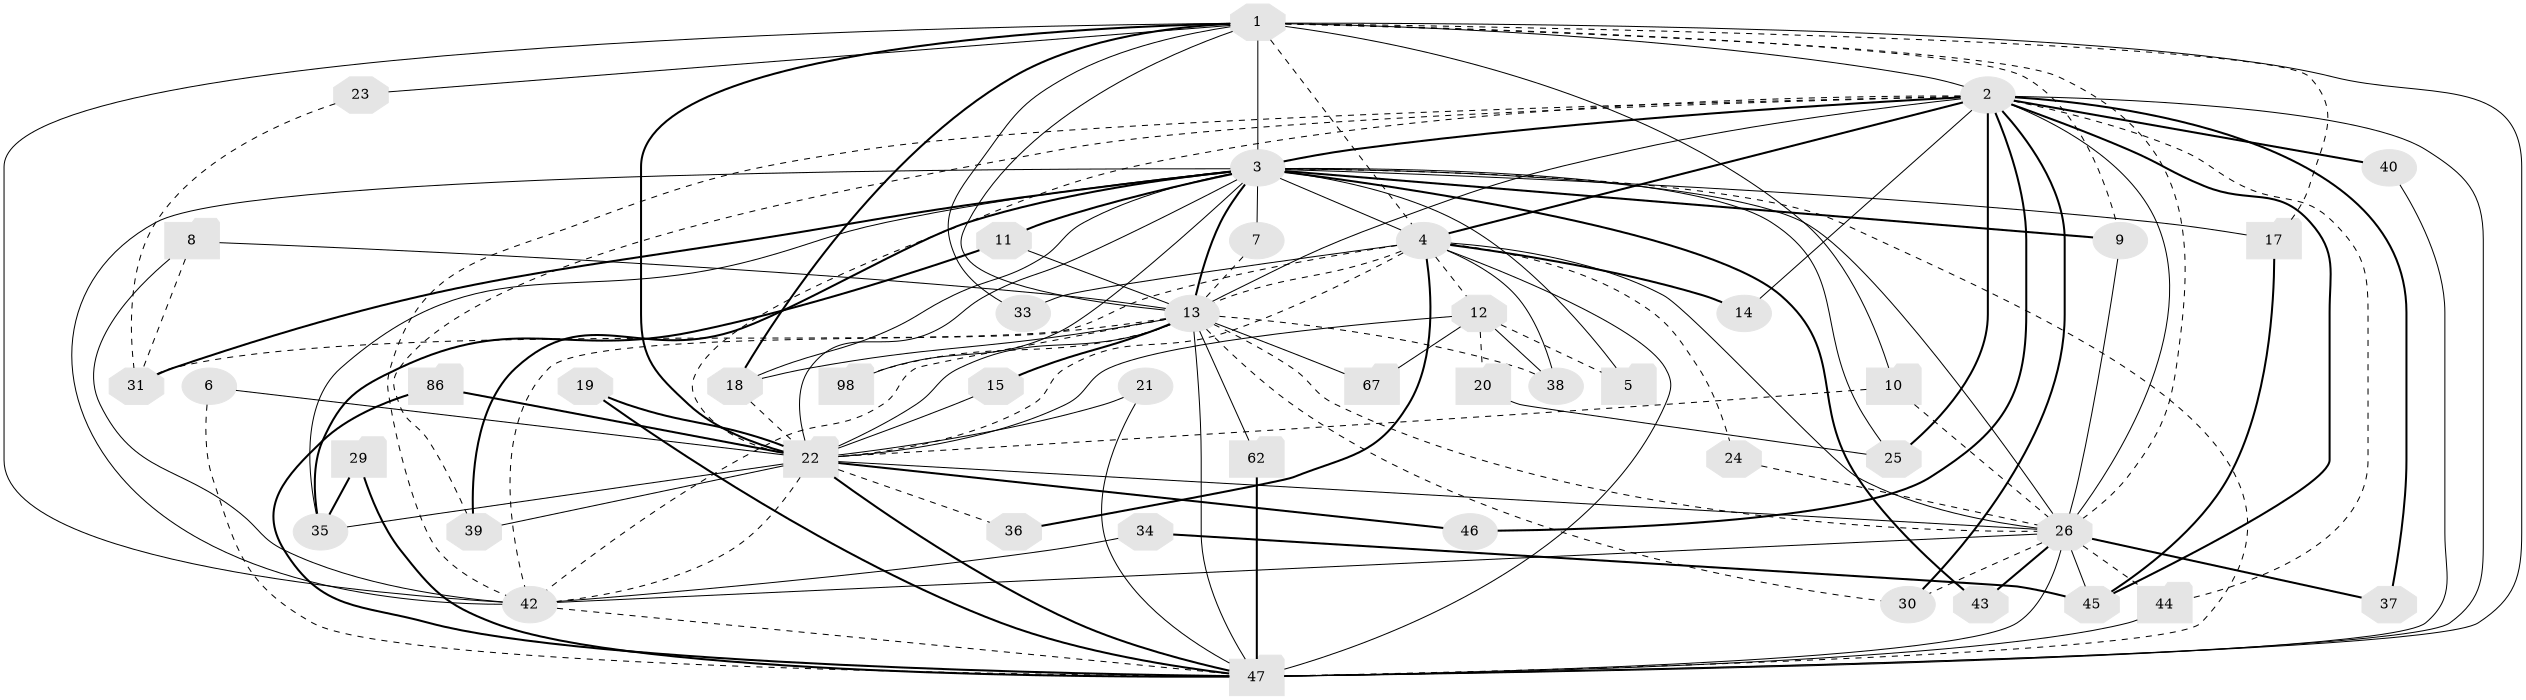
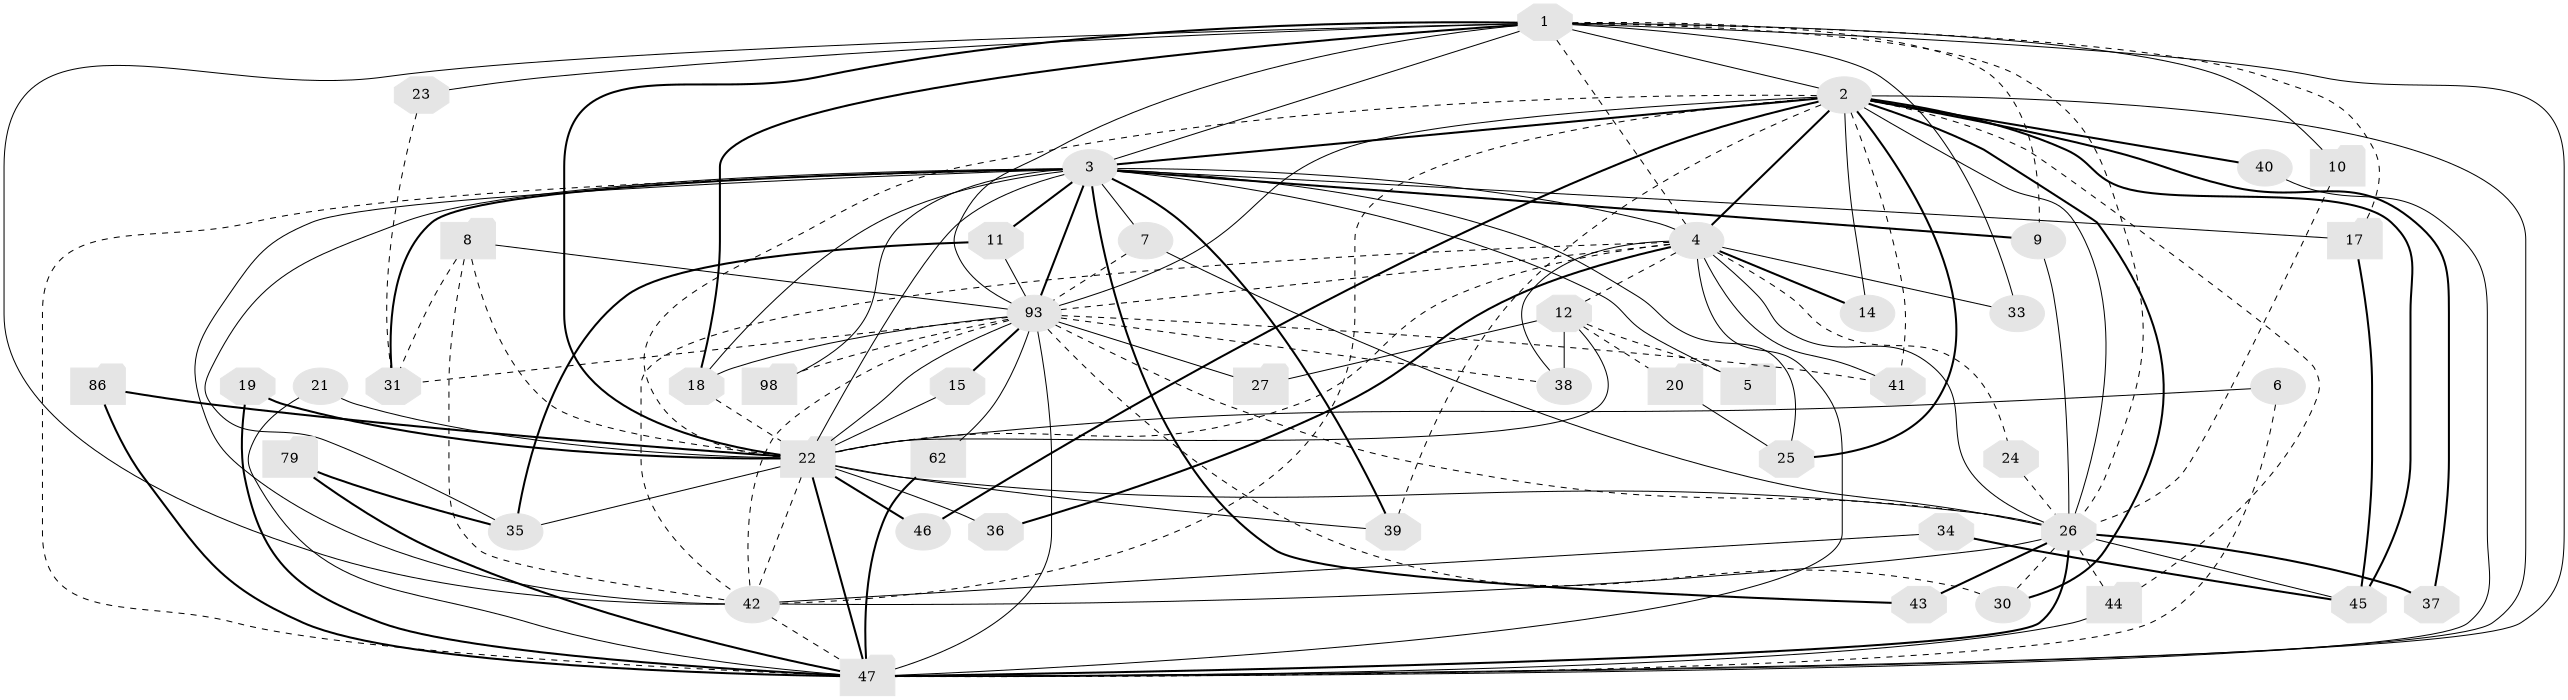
(1839, 249) -> (1591, 430)
(1192, 313) -> (1034, 313)
(1372, 386) -> (1261, 386)
none -> (1898, 386)
(1352, 425) -> (581, 419)
(359, 459) -> (290, 459)
(211, 493) -> (463, 532)
(914, 496) -> (909, 494)
(1696, 663) -> (1508, 662)
